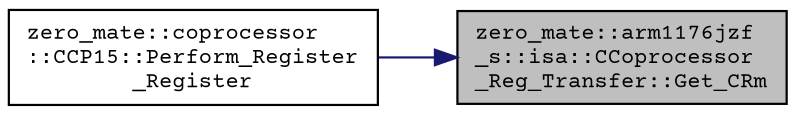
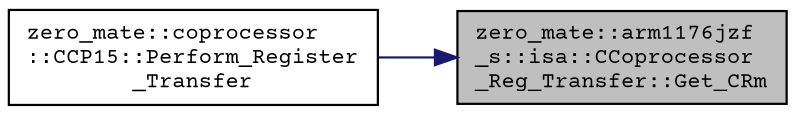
(193, 57) -> (193, 57)
